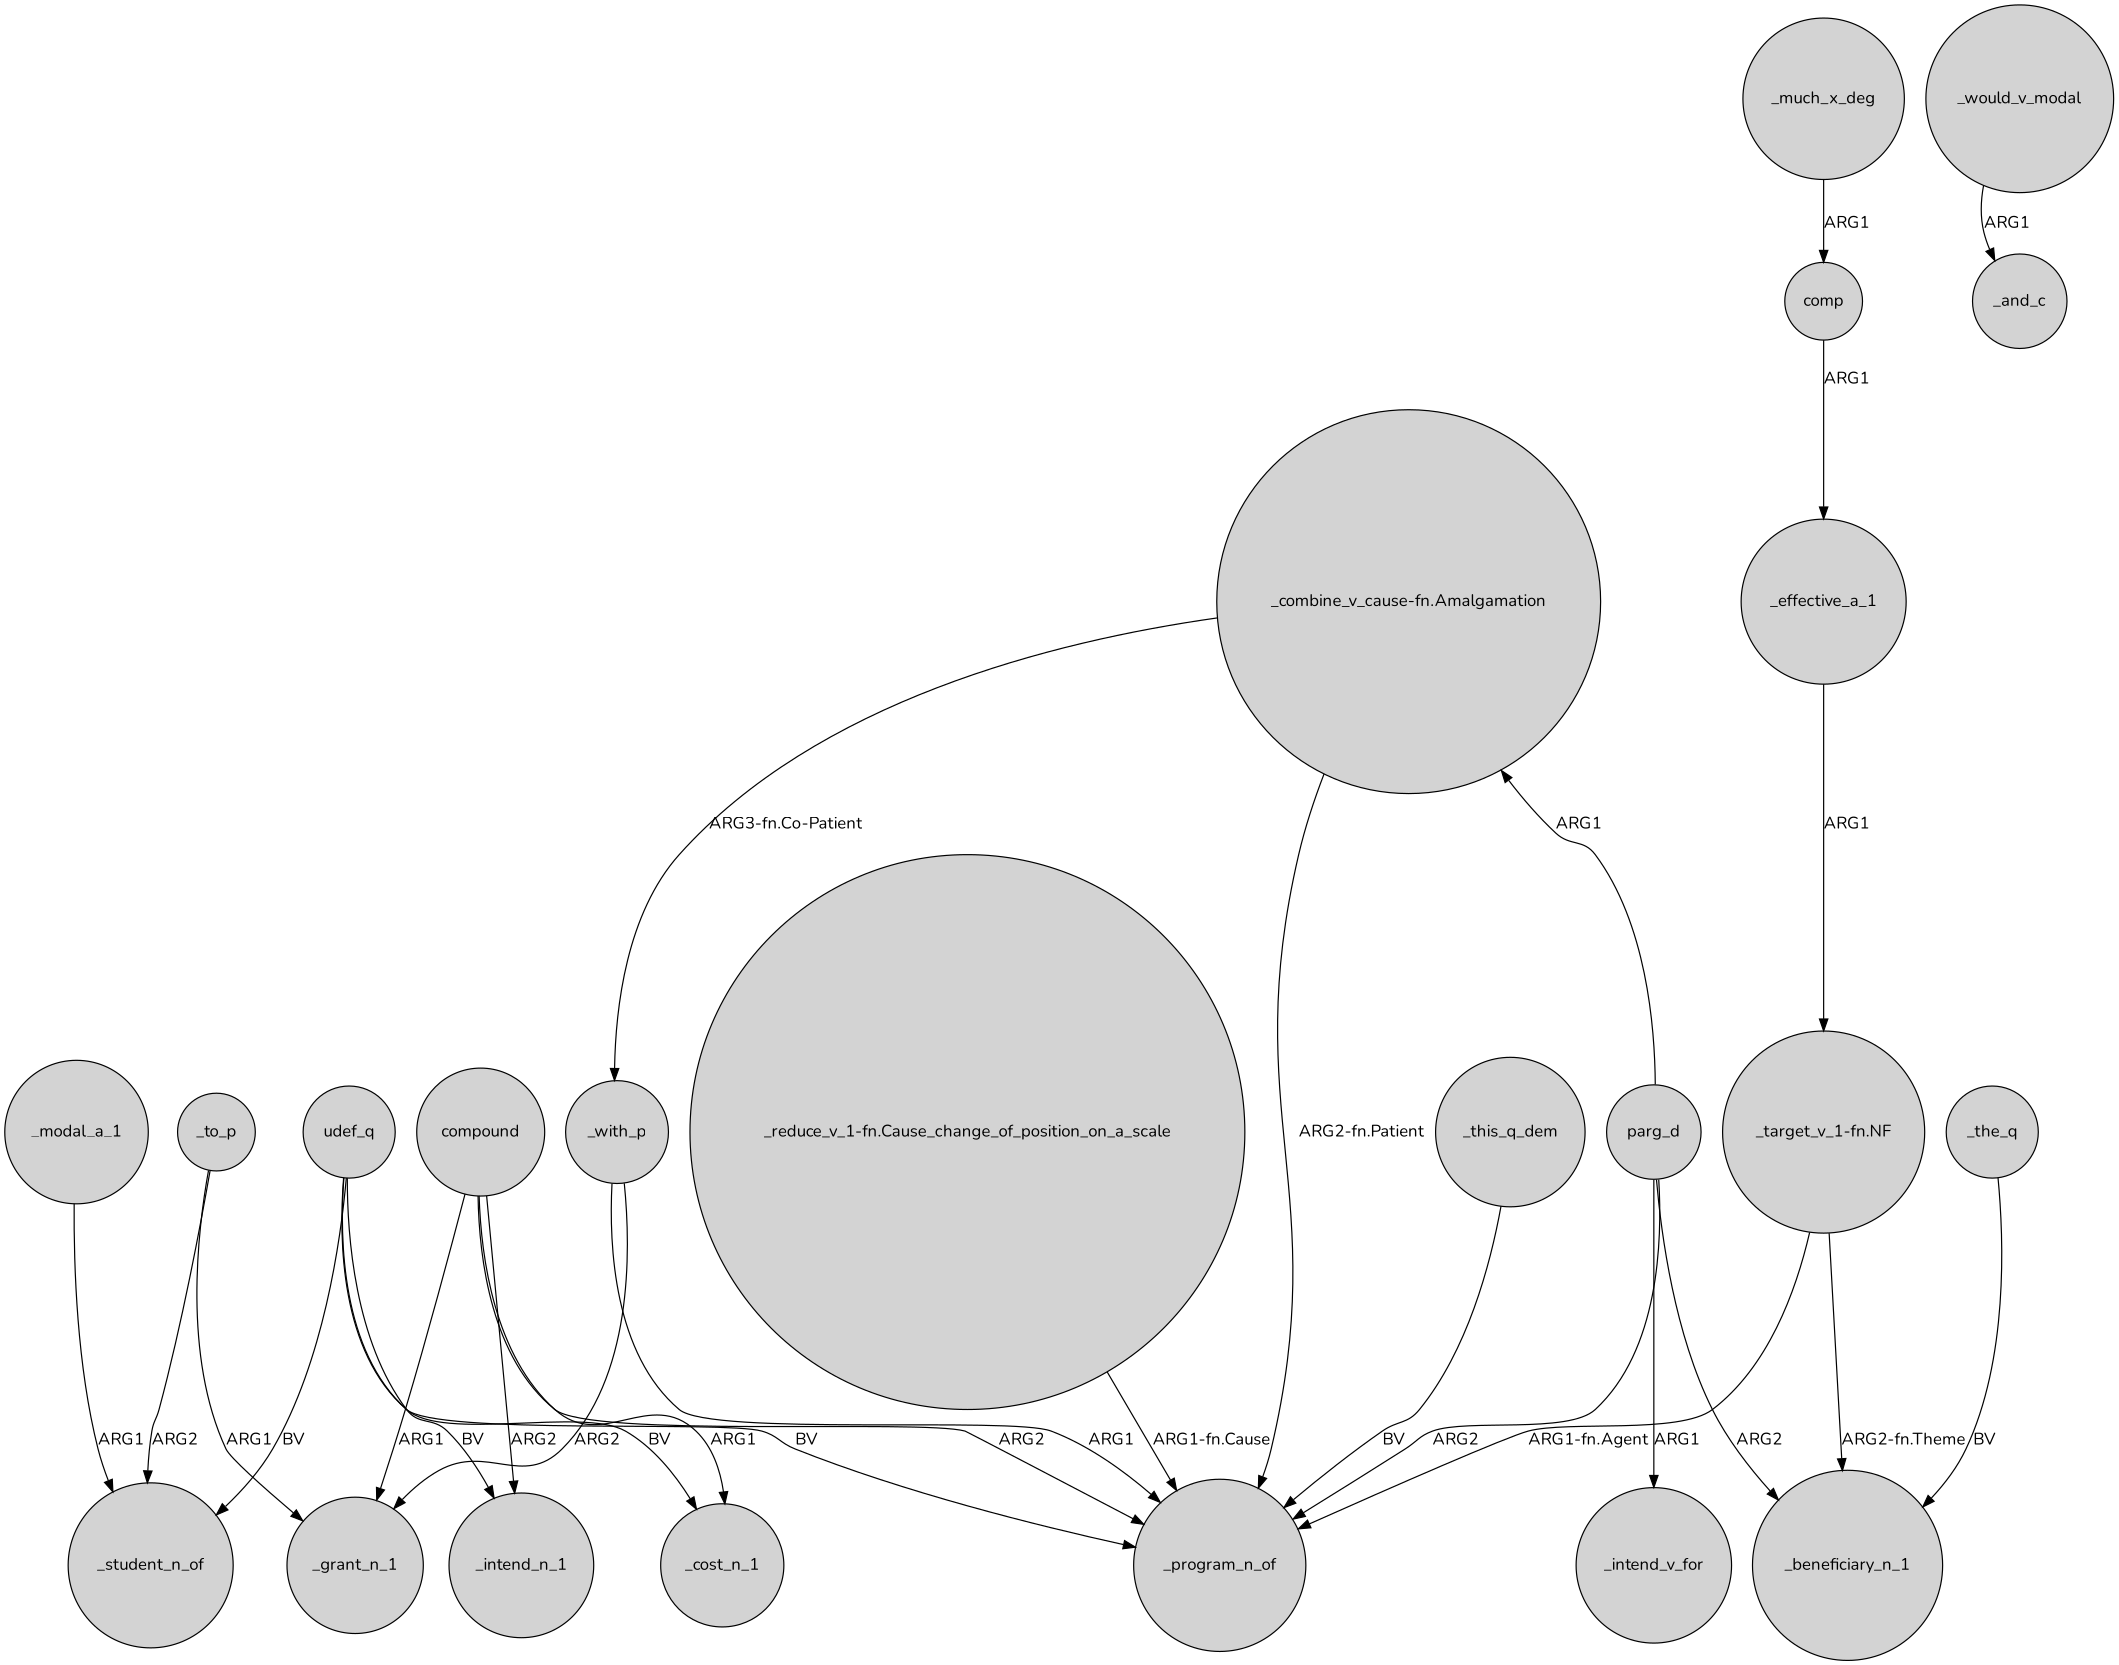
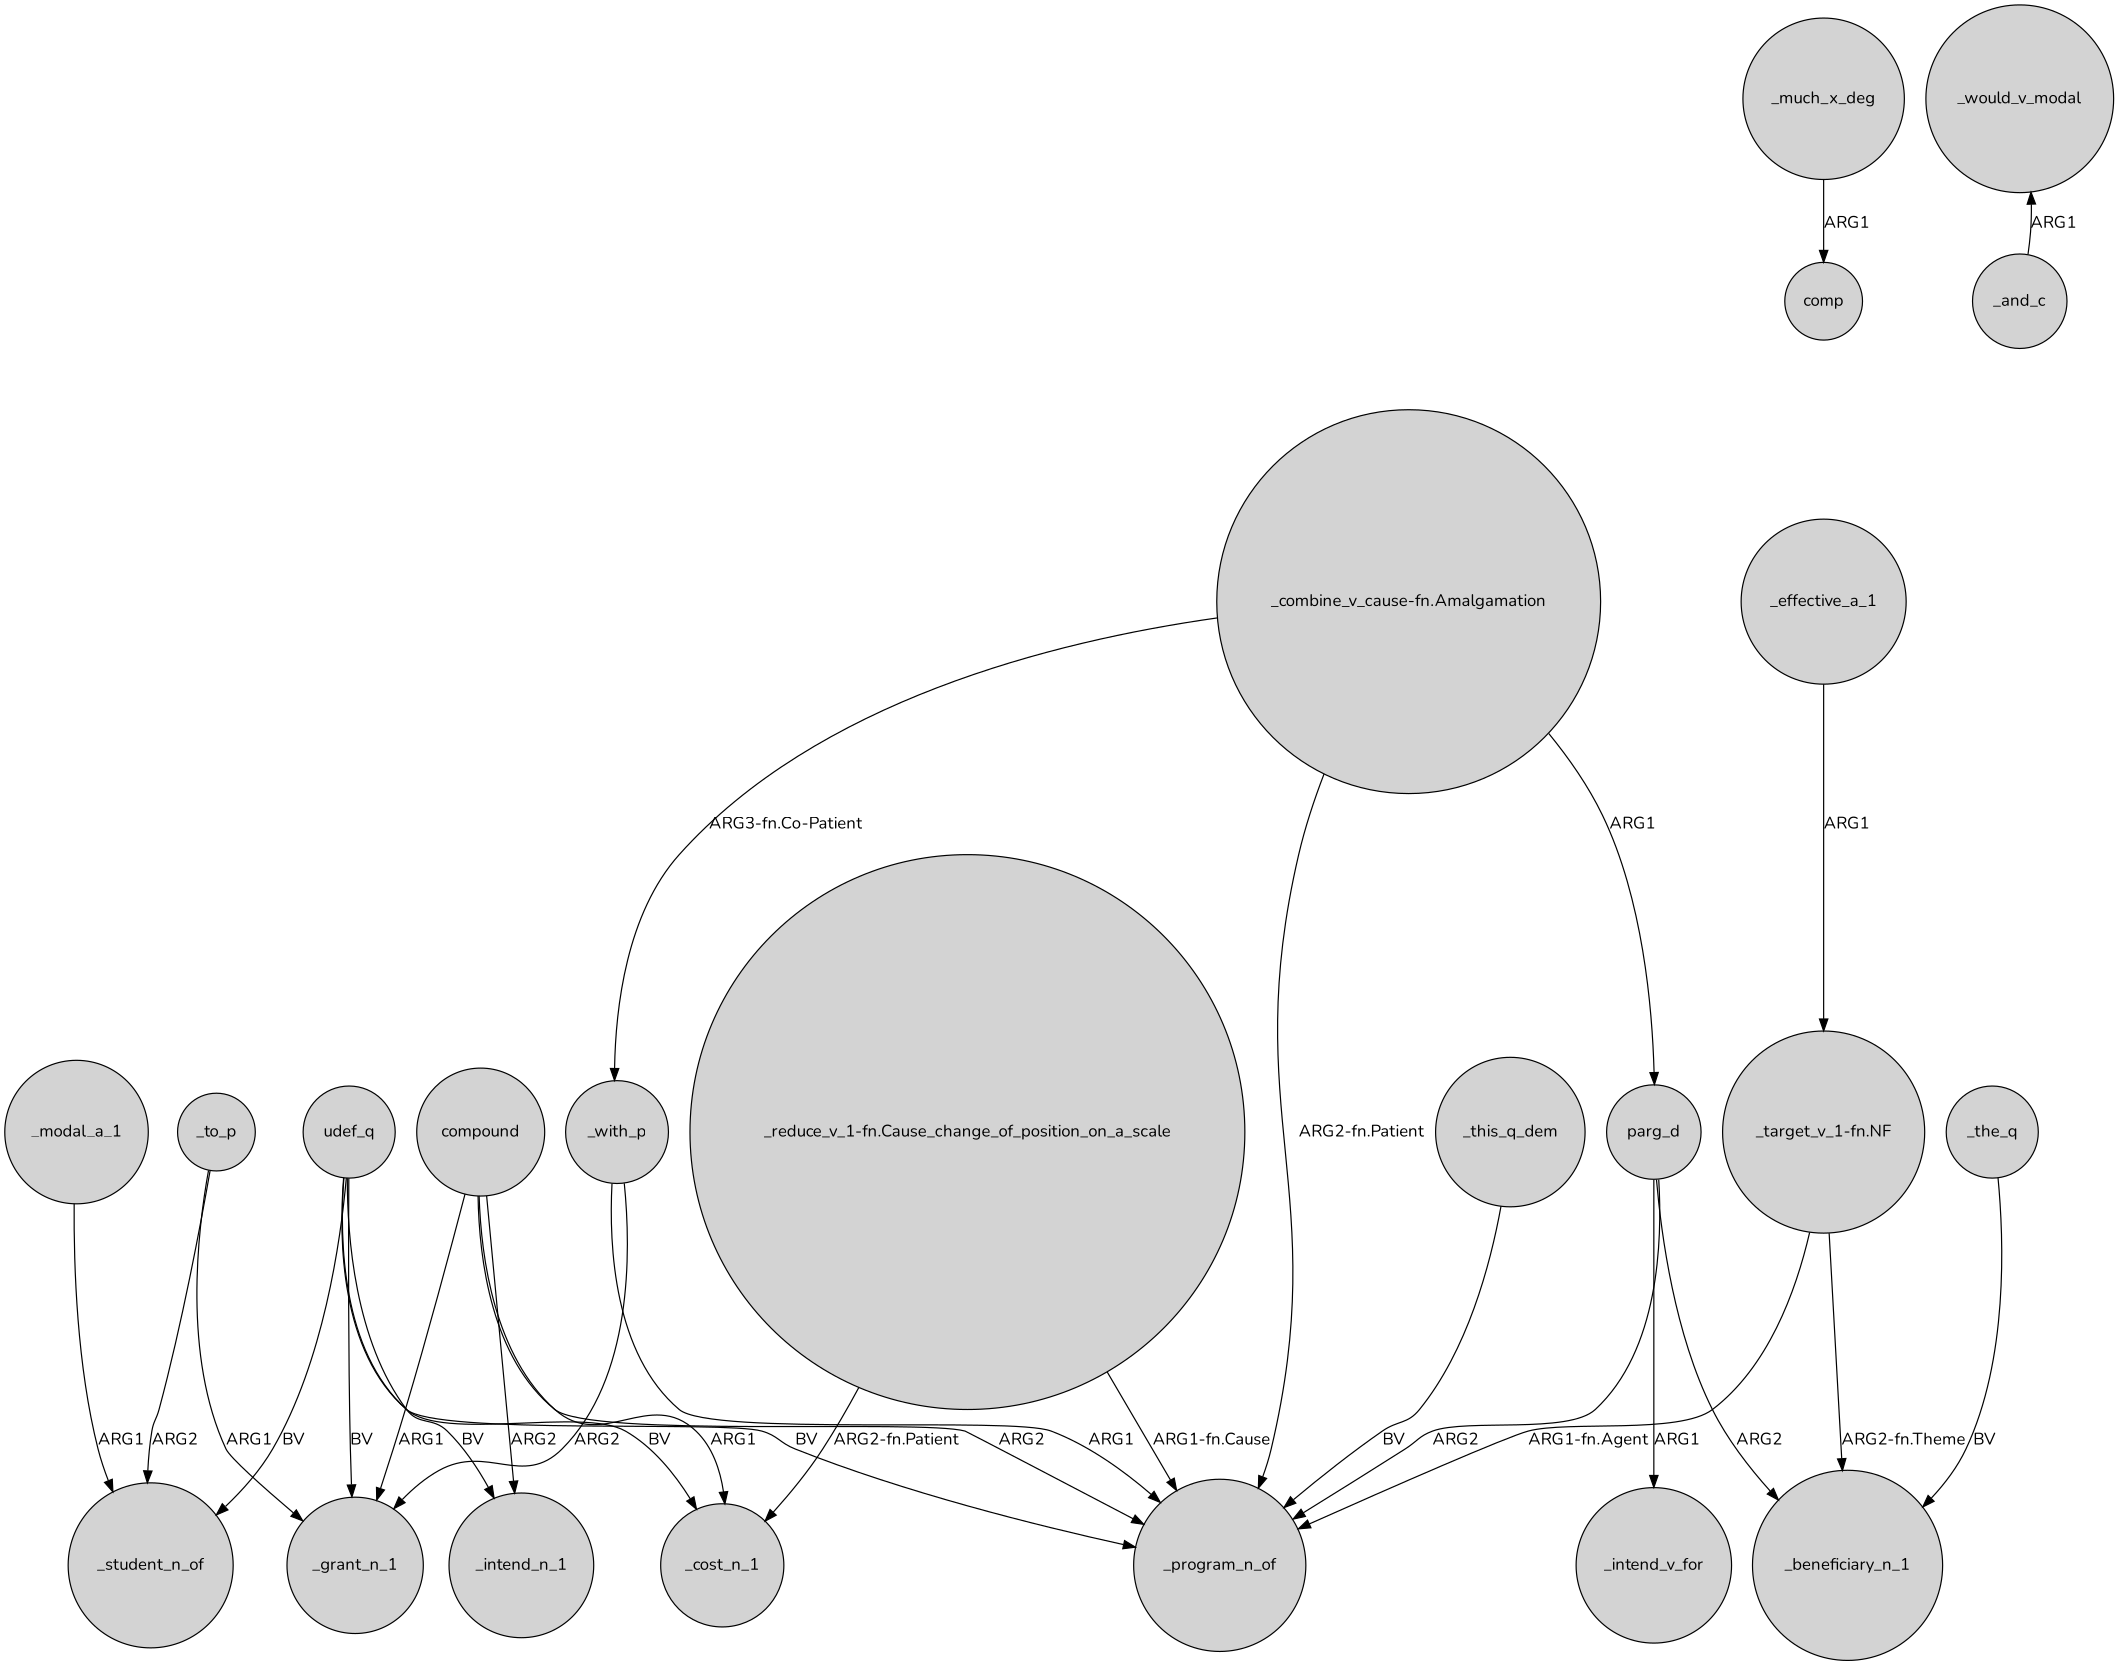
(1982, 218) -> (2031, 229)
(1824, 423) -> none
(1625, 909) -> (1630, 893)
none -> (349, 1331)
none -> (822, 1450)
